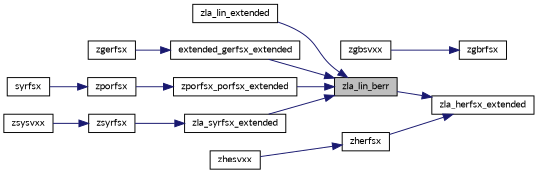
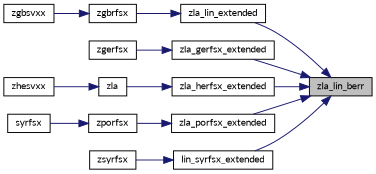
none -> (154, 13)
(235, 50) -> (223, 50)
(235, 87) -> (223, 123)
(410, 94) -> (287, 87)
(28, 123) -> none
(235, 123) -> (223, 160)
(366, 142) -> (113, 87)
